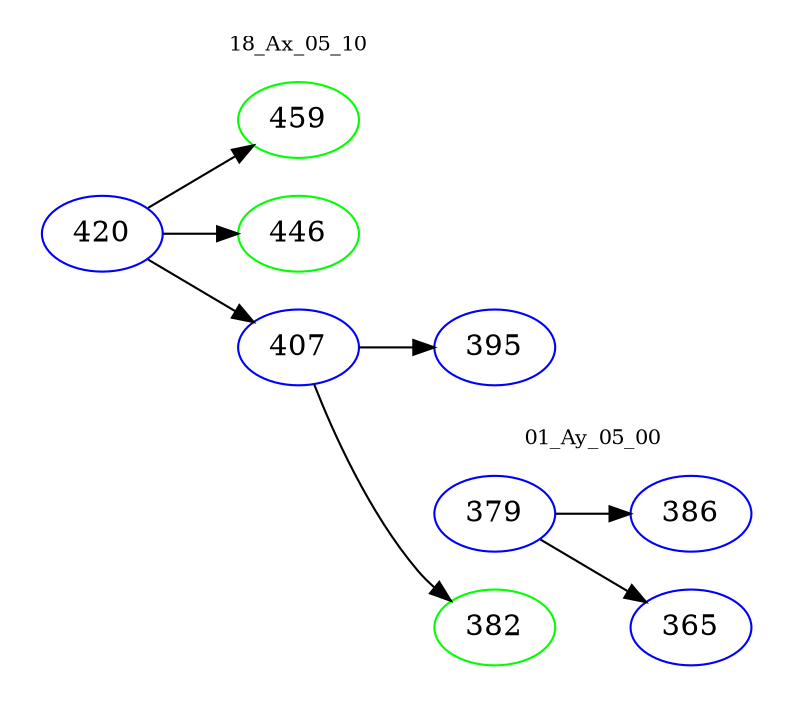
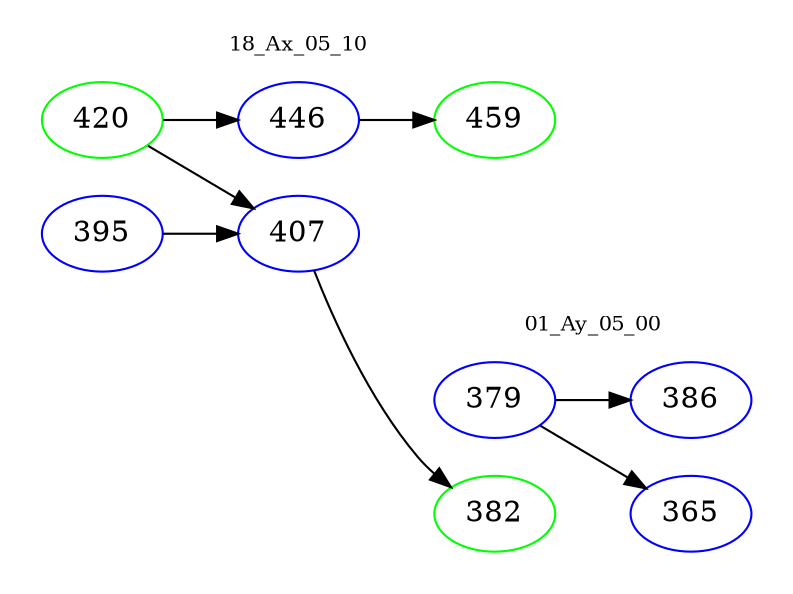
(191, 182) -> (386, 120)
(102, 234) -> (102, 120)
(299, 234) -> (299, 120)
(386, 347) -> (190, 234)
